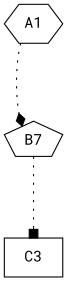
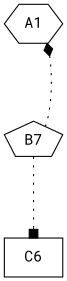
(17, 78) -> (51, 92)
(34, 258) -> (34, 258)
